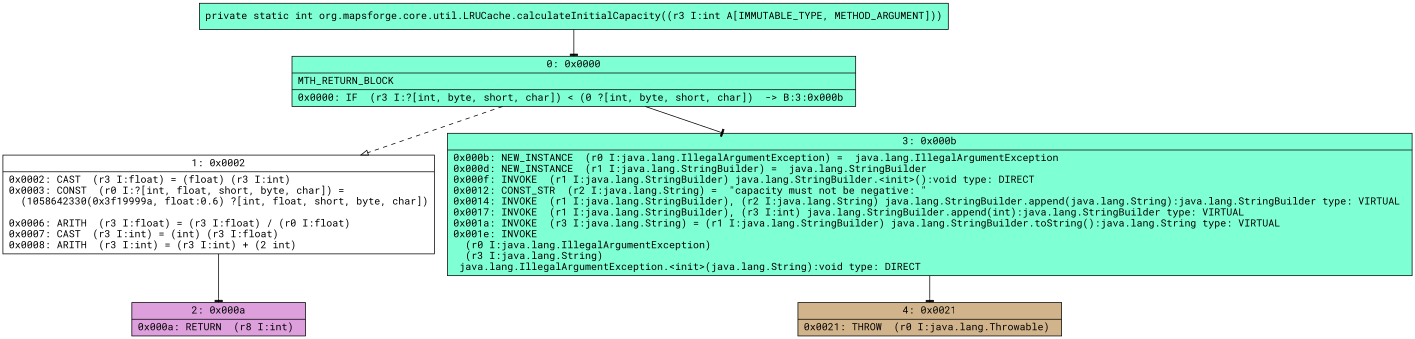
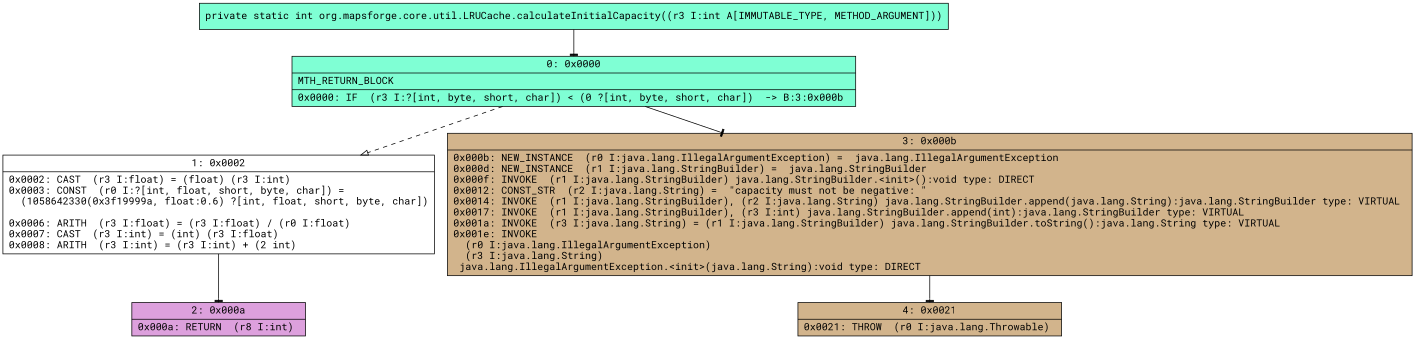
(930, 204) -> (930, 204)
